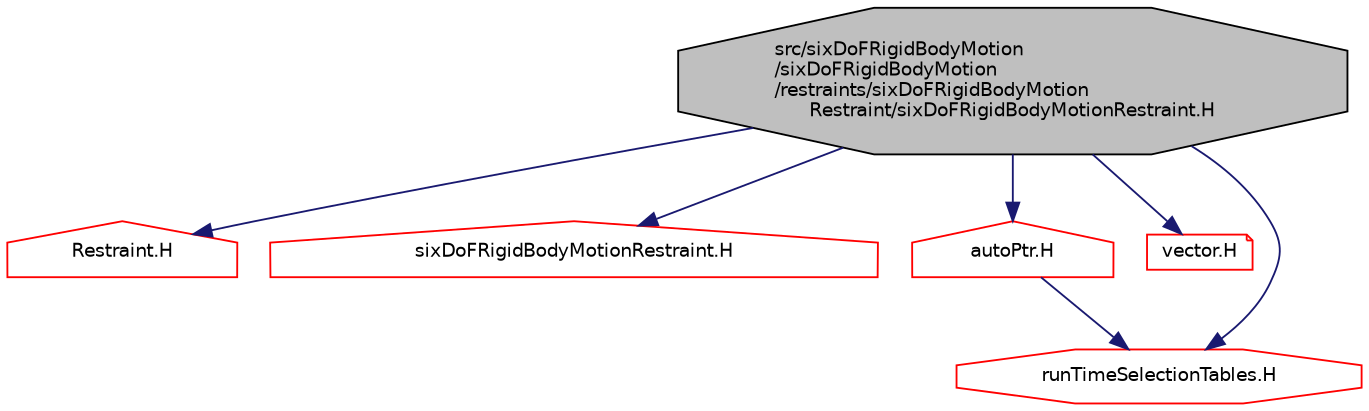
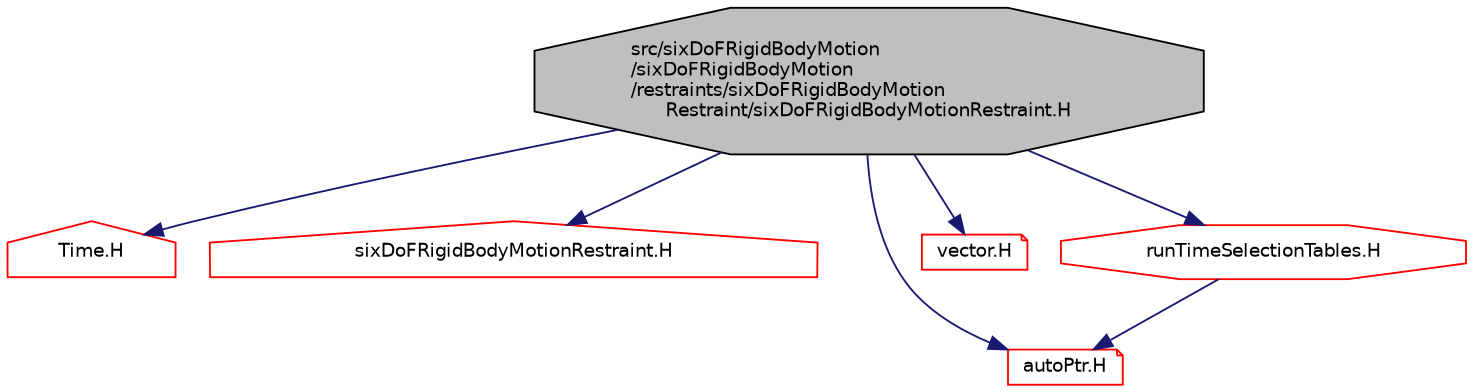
(122, 252) -> (92, 252)
(1013, 252) -> (1065, 367)
(1077, 307) -> (1164, 310)
